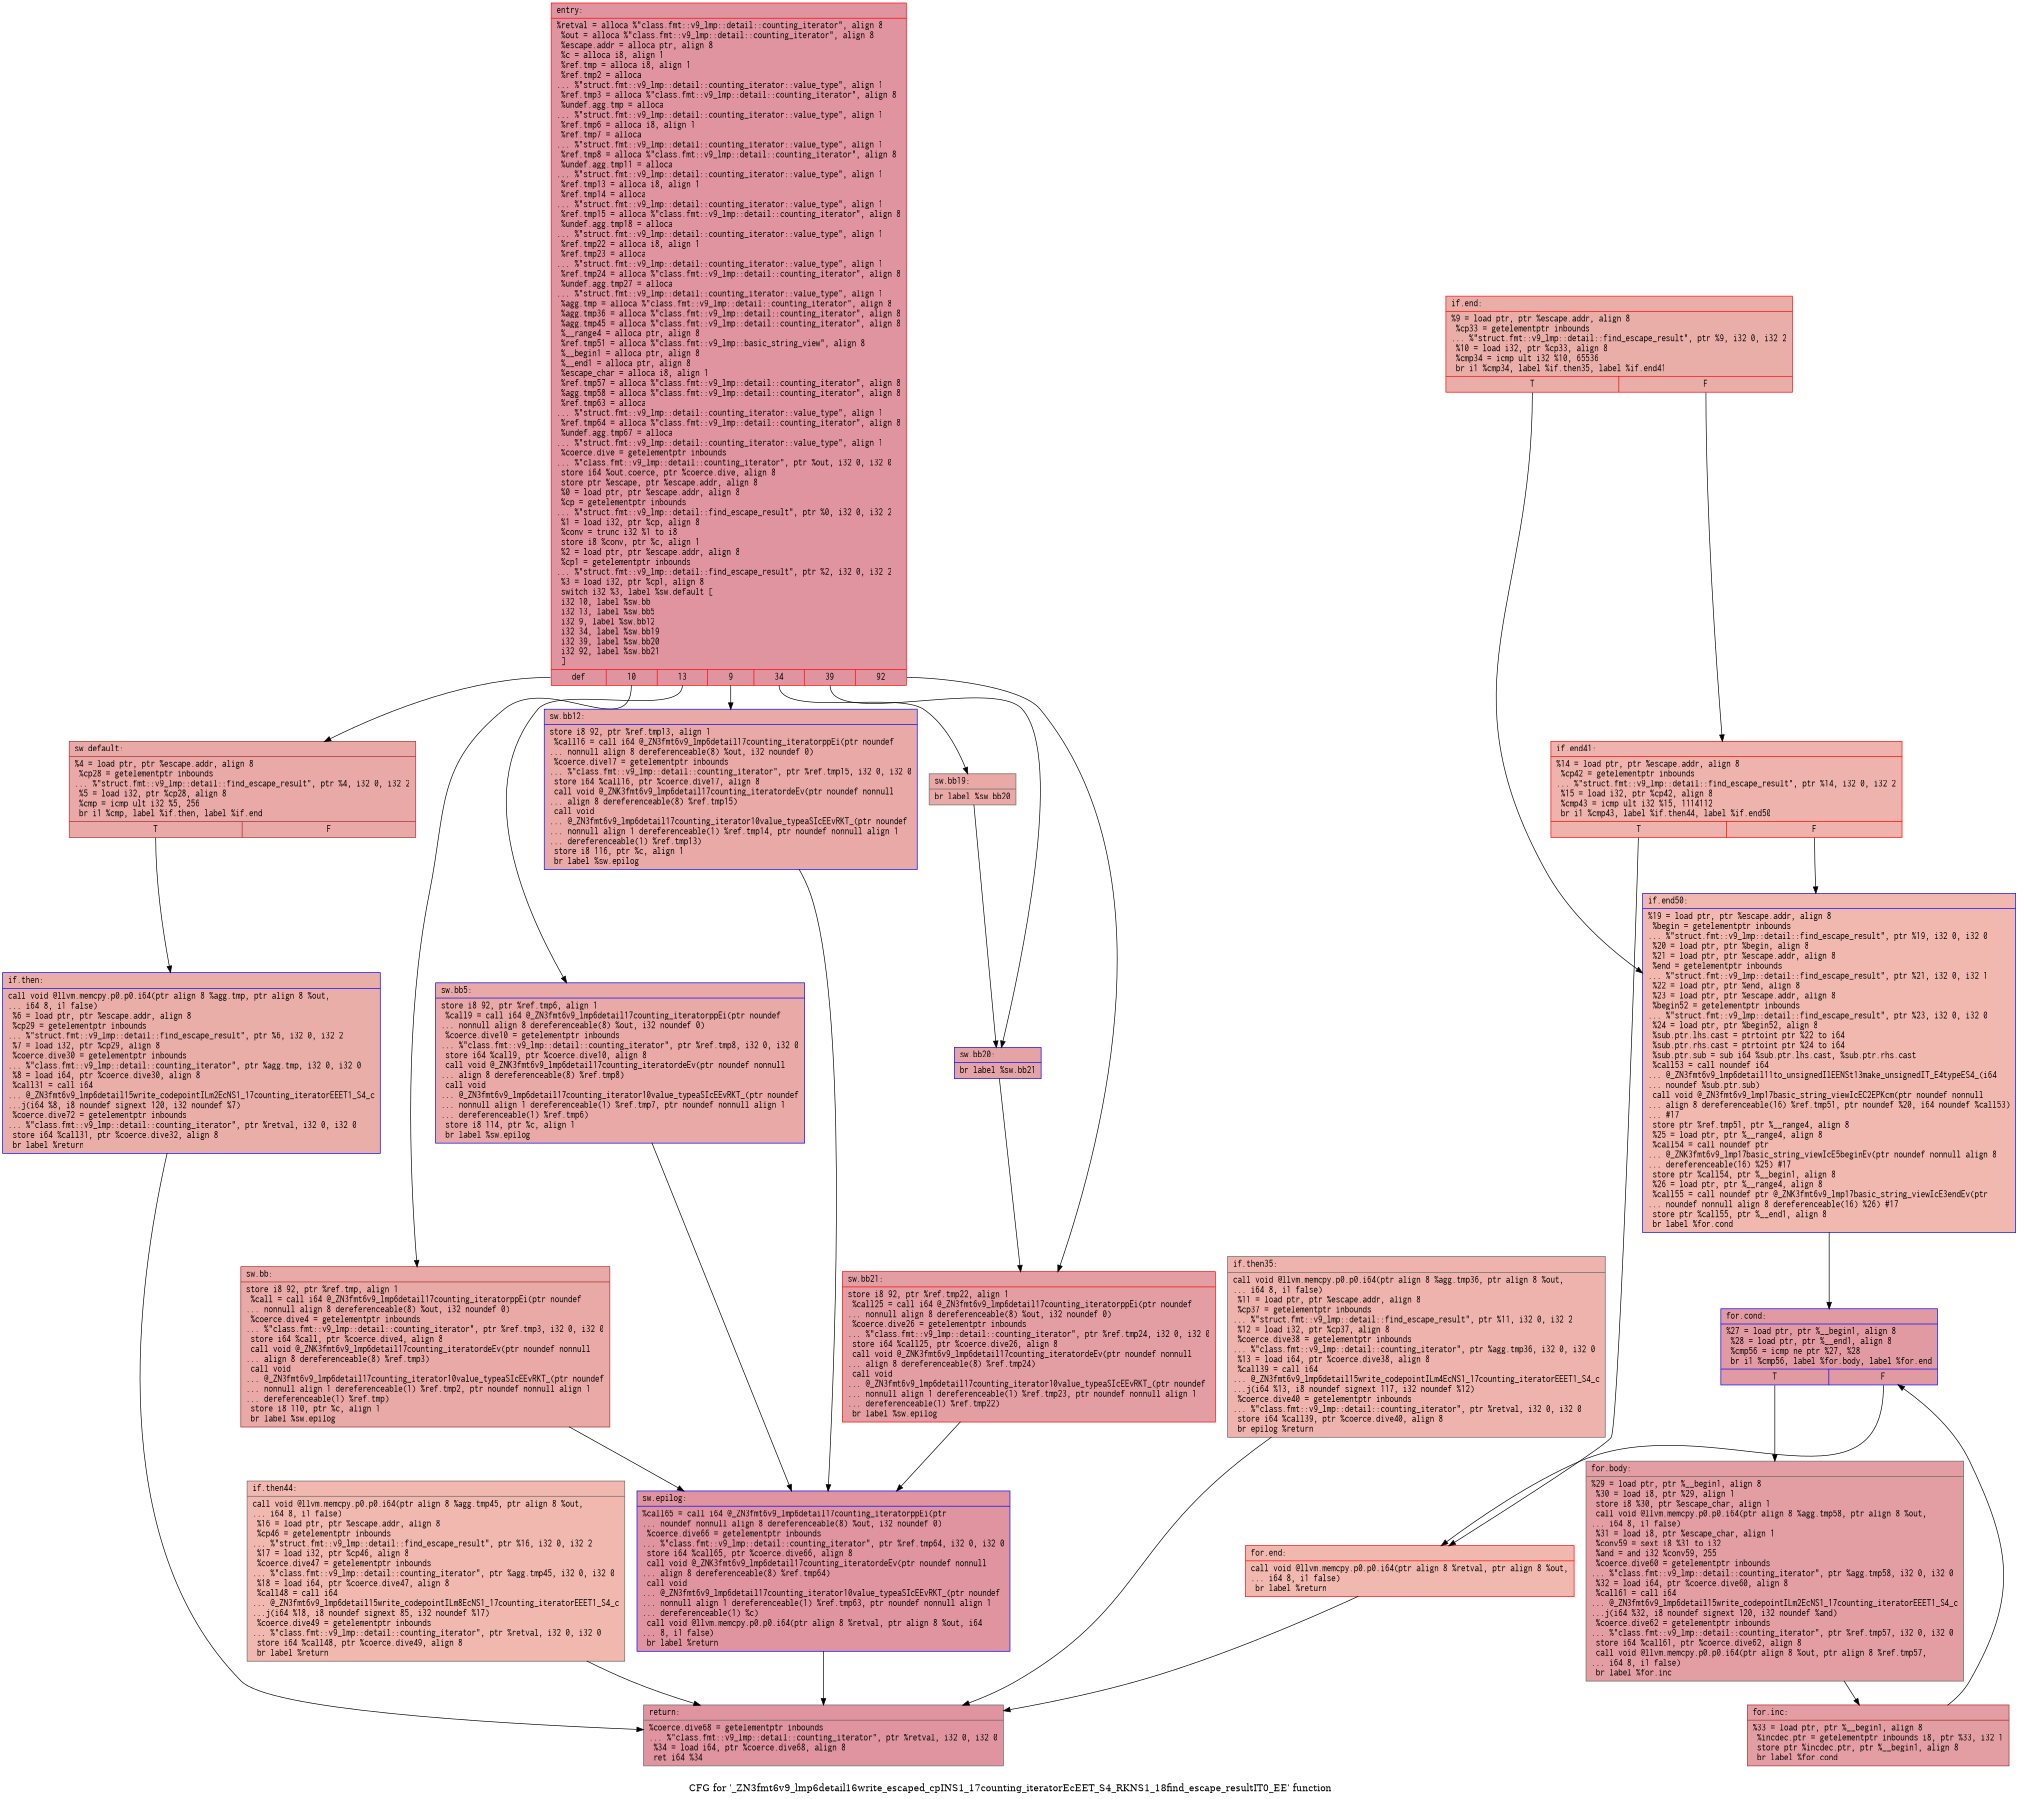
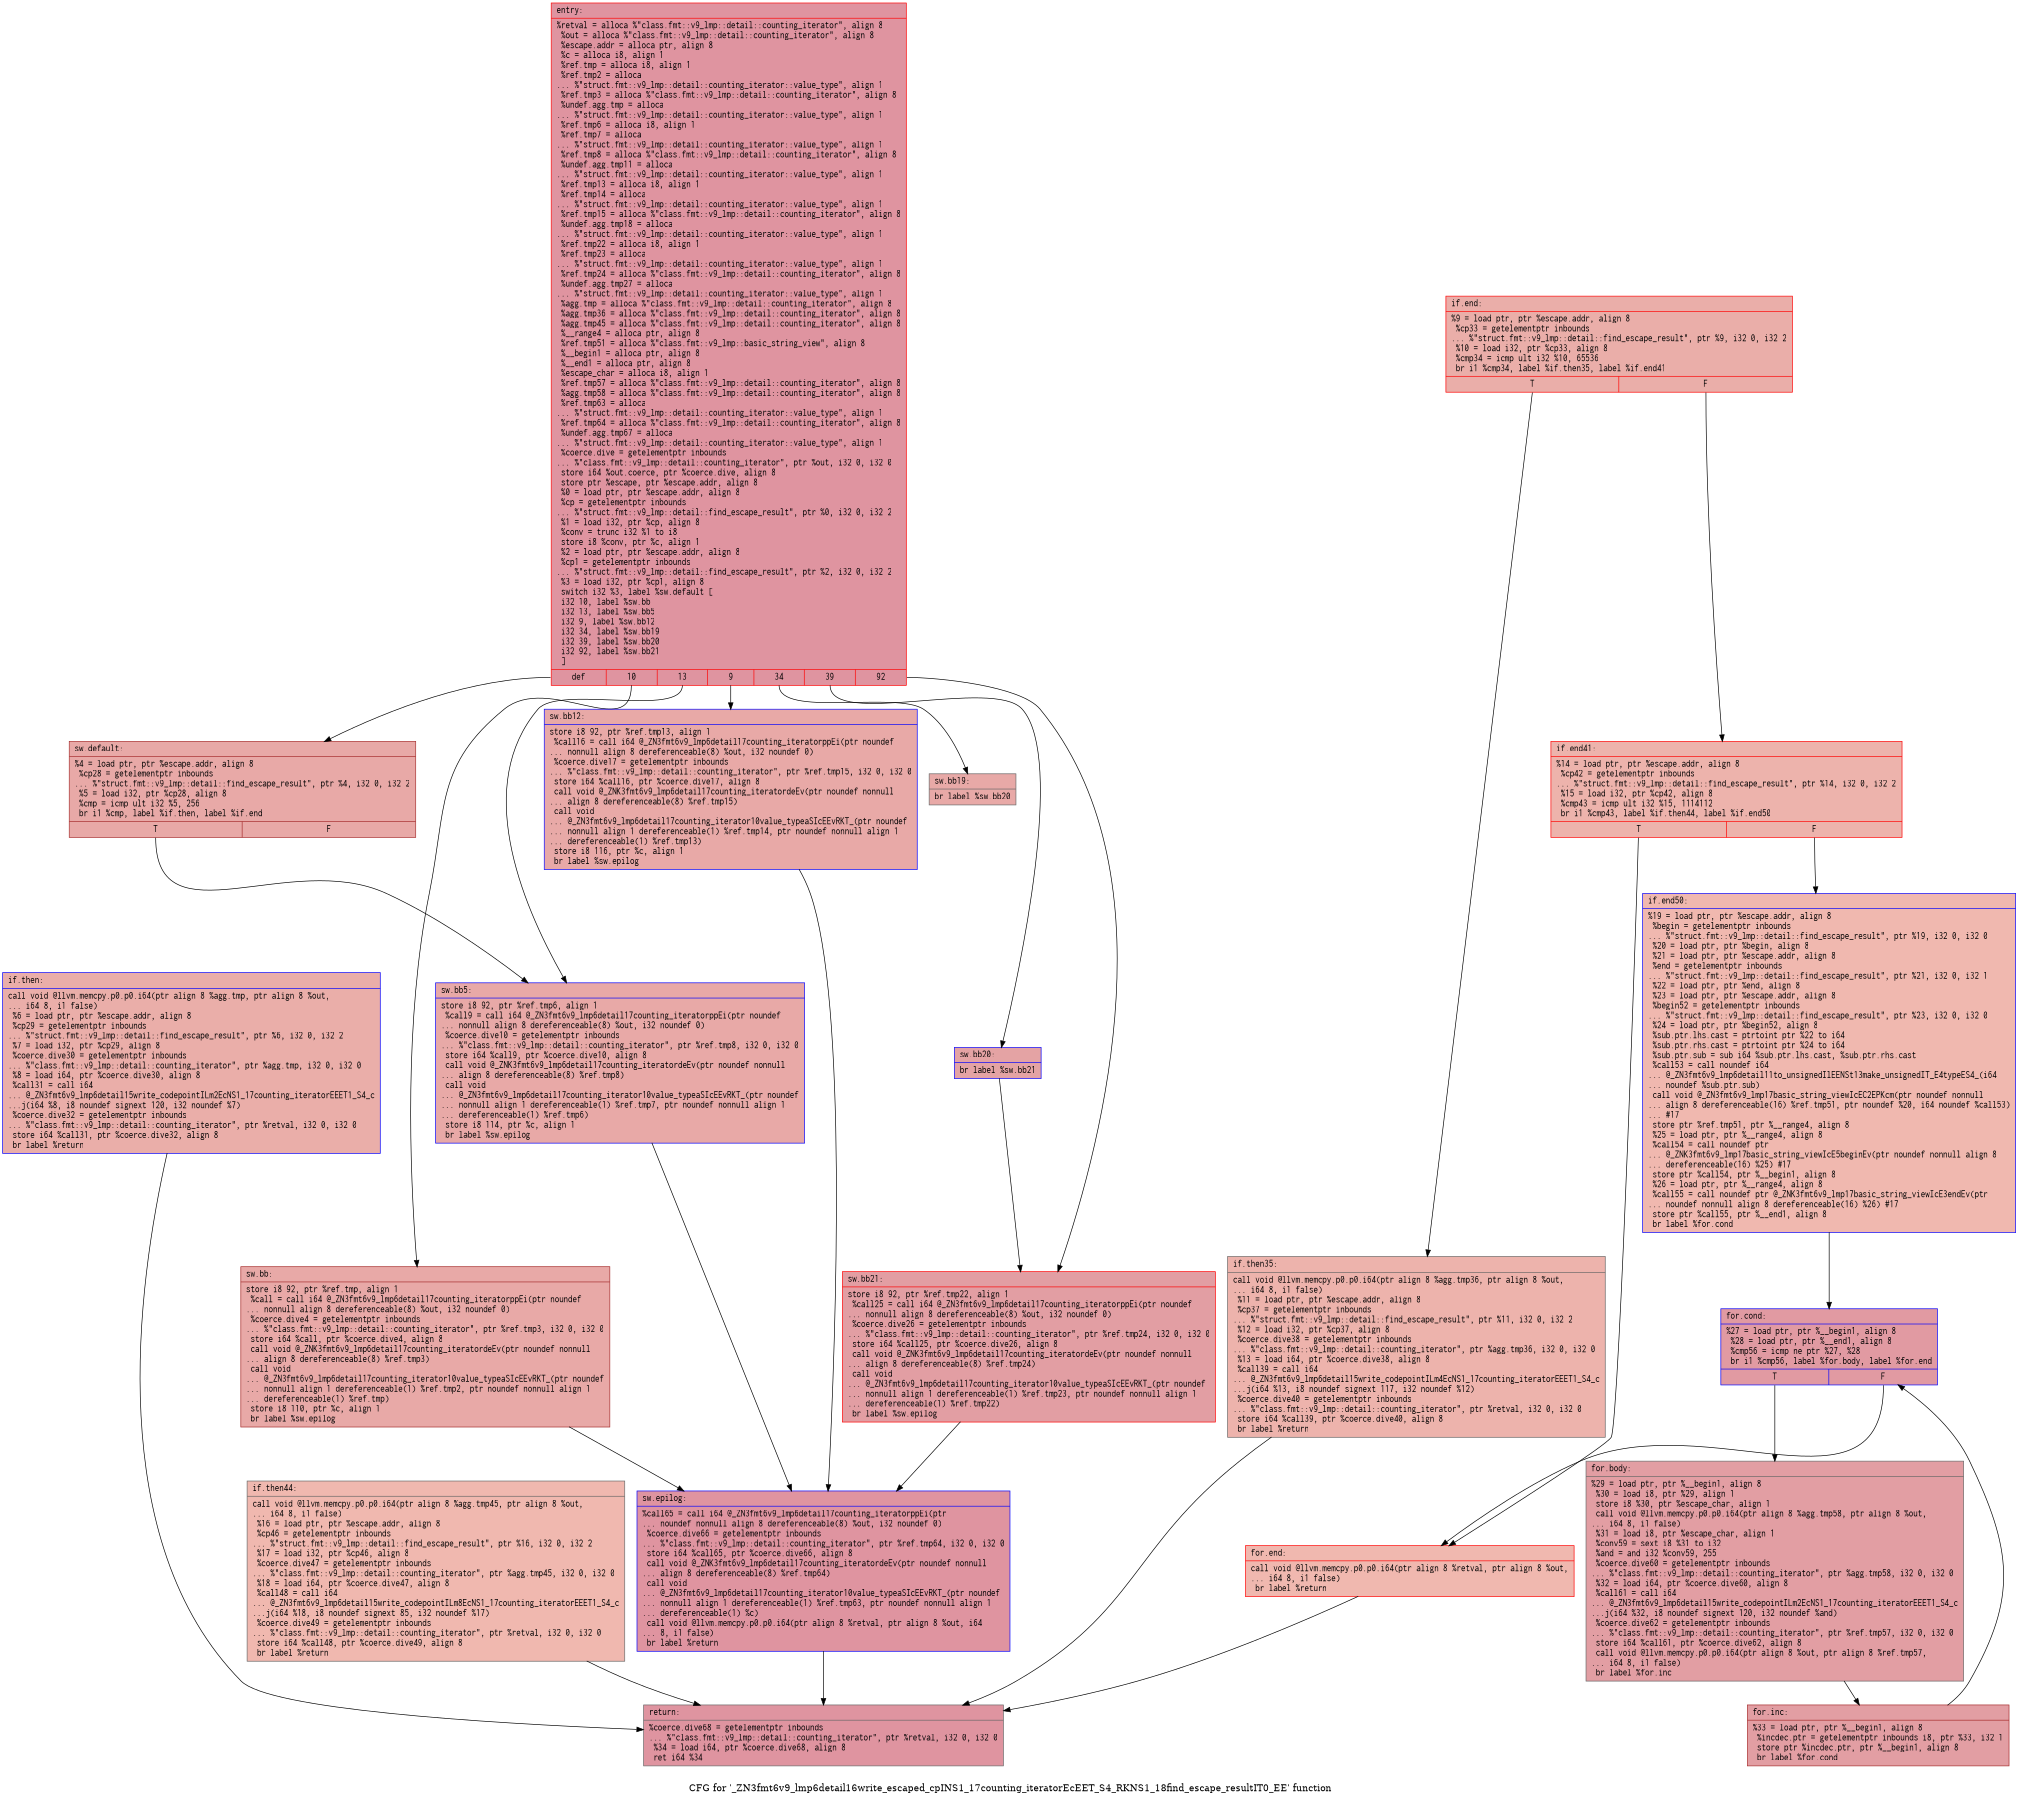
(1497, 702) -> (1480, 821)
(160, 902) -> (336, 882)
(985, 923) -> none
(98, 1115) -> (98, 1115)
(1273, 1429) -> (1271, 1429)
